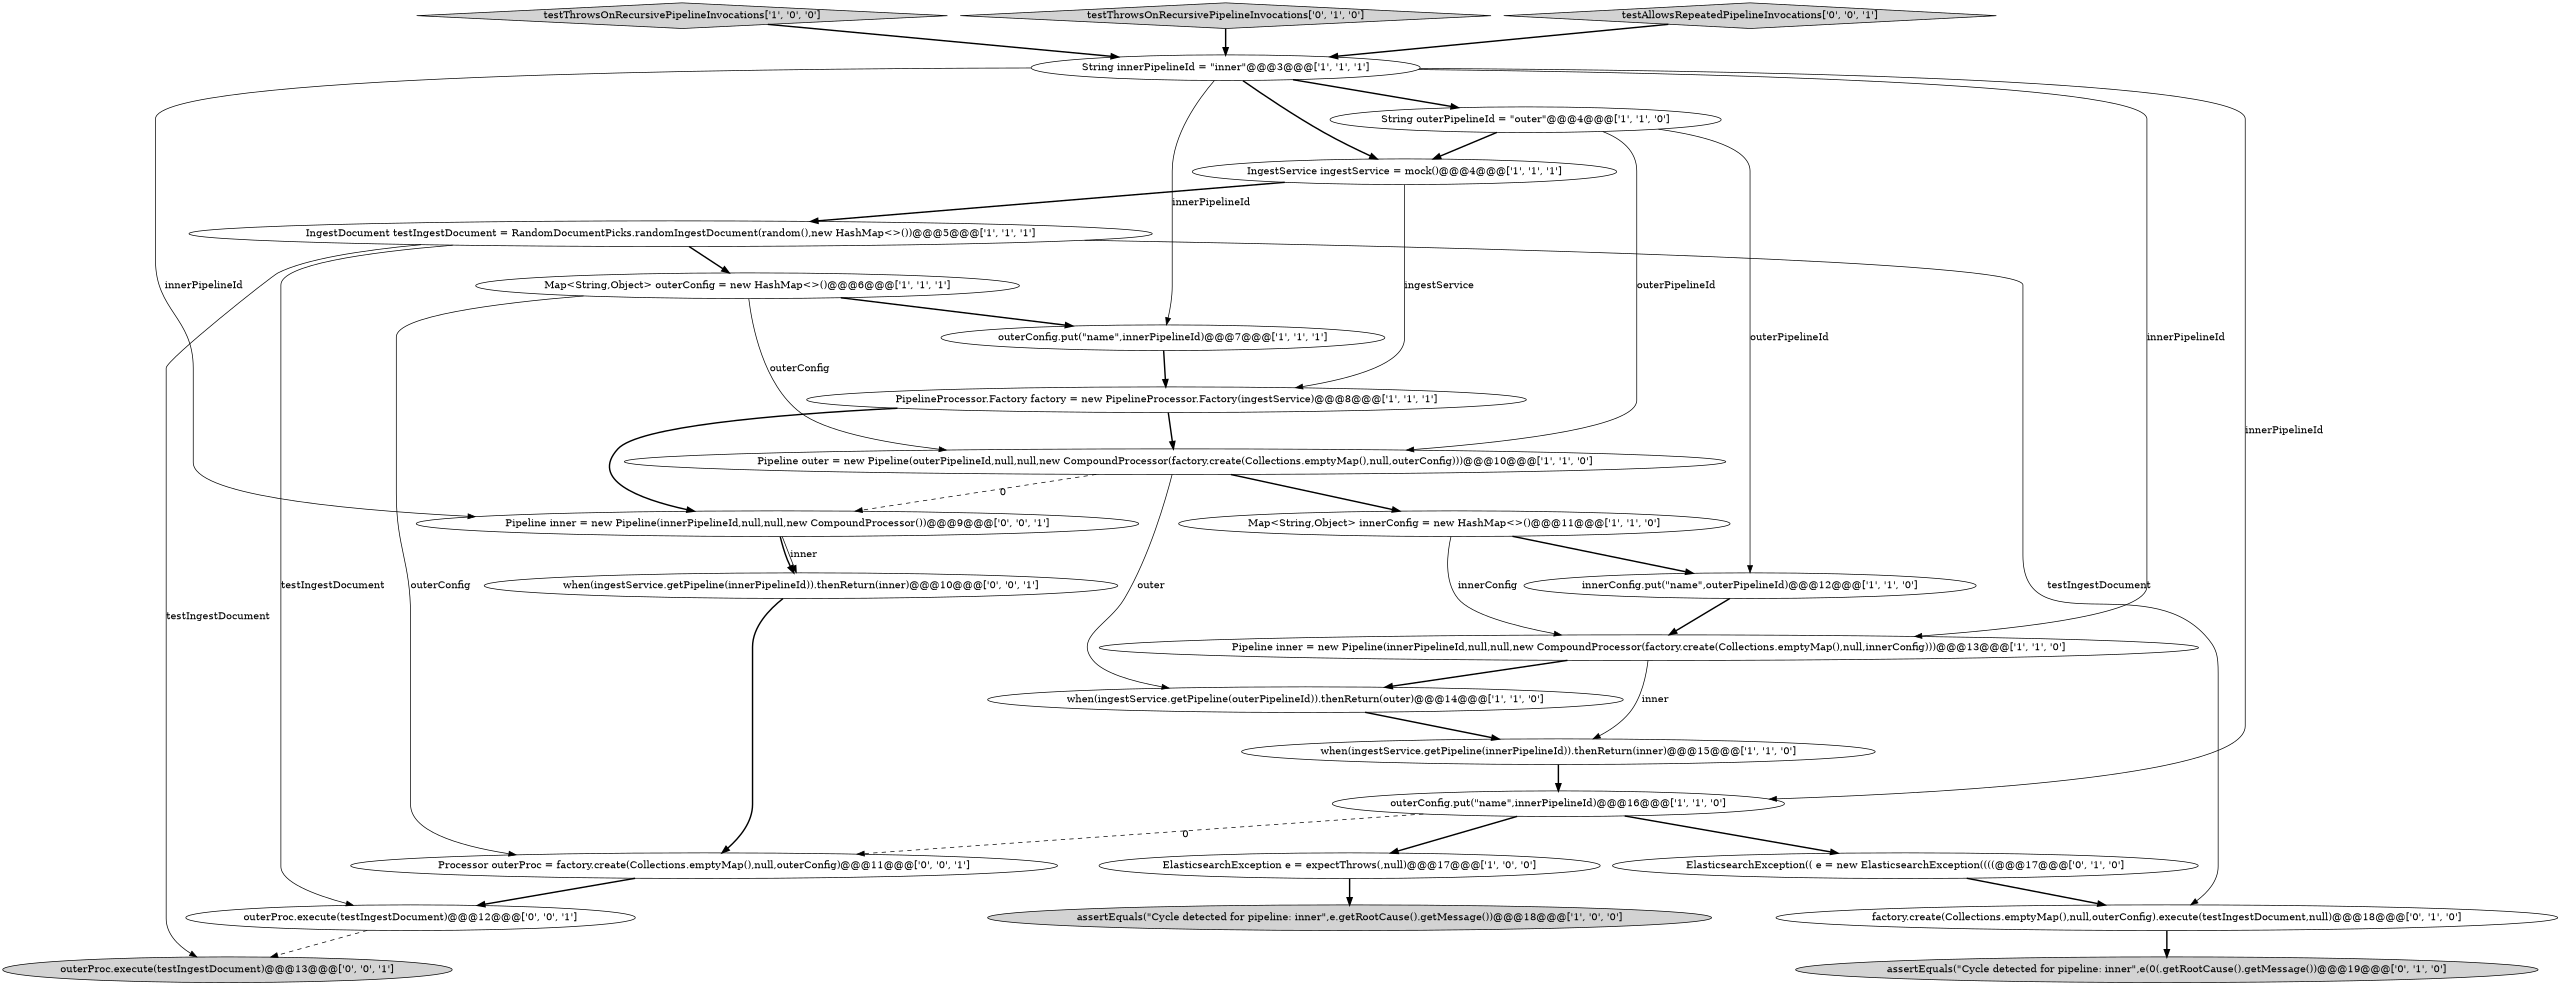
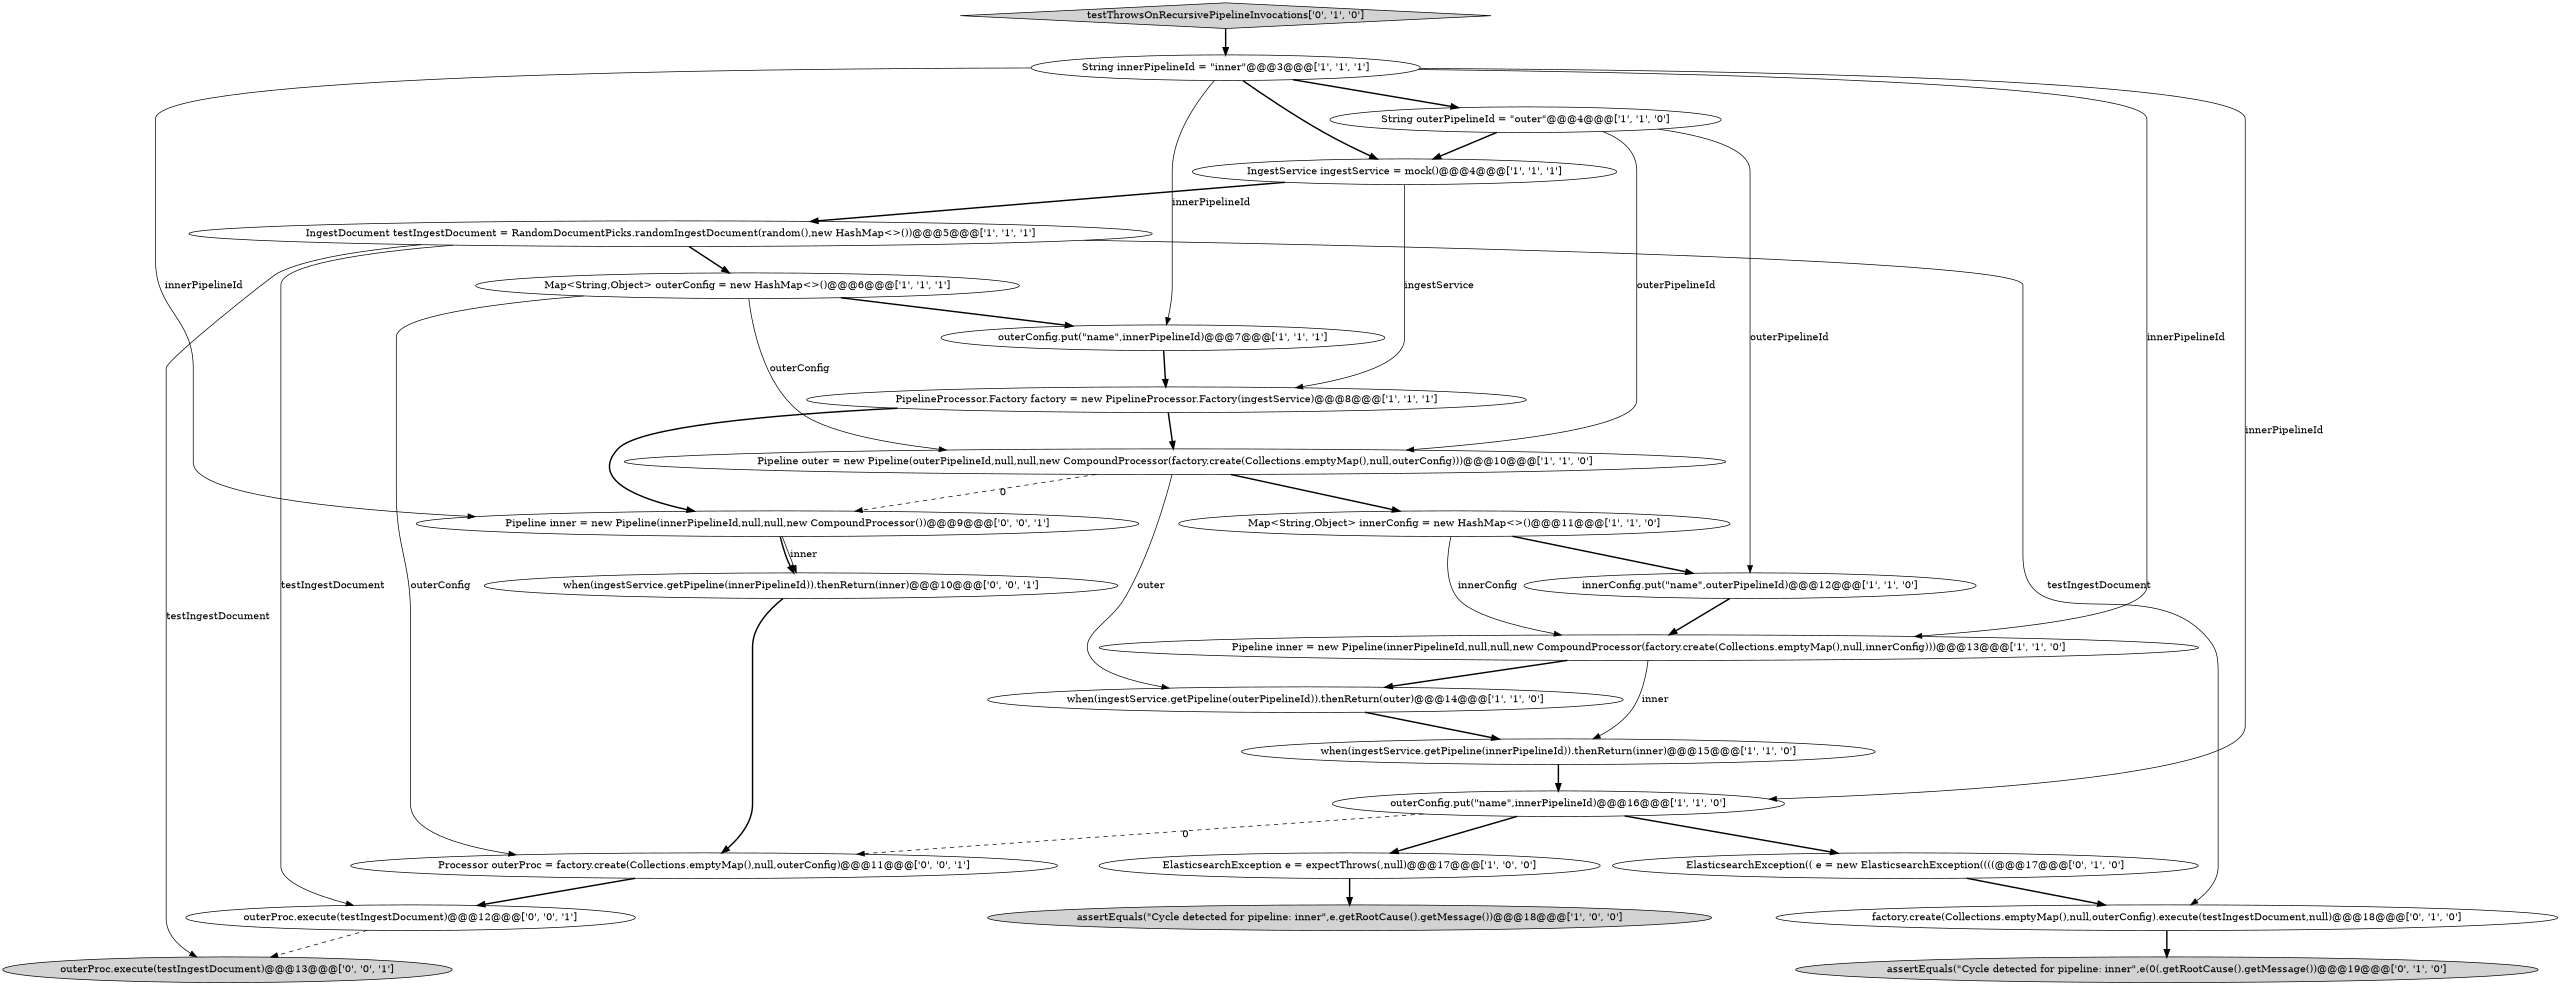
(682, 16) -> none
(1750, 16) -> none
